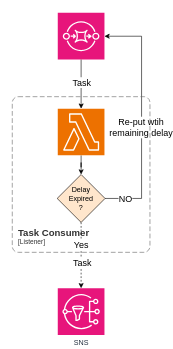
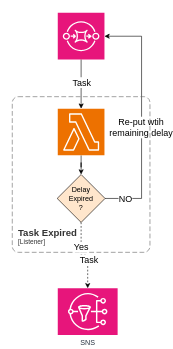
(41, 238) -> (39, 238)
(81, 312) -> (88, 312)
